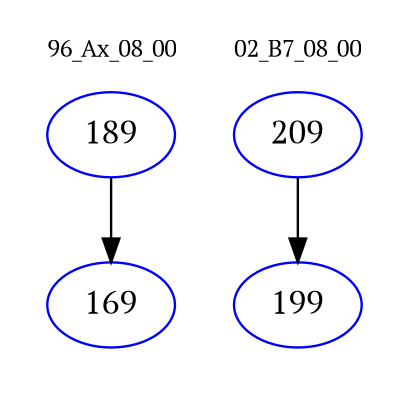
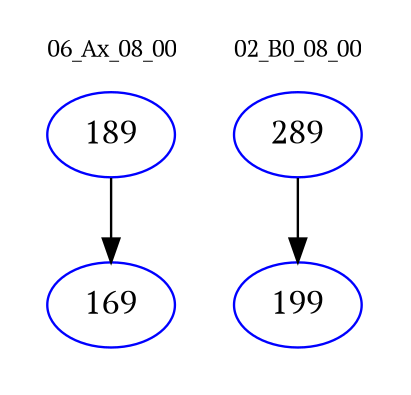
(112, 51) -> (112, 51)
(299, 51) -> (299, 51)
(298, 135) -> (298, 135)
